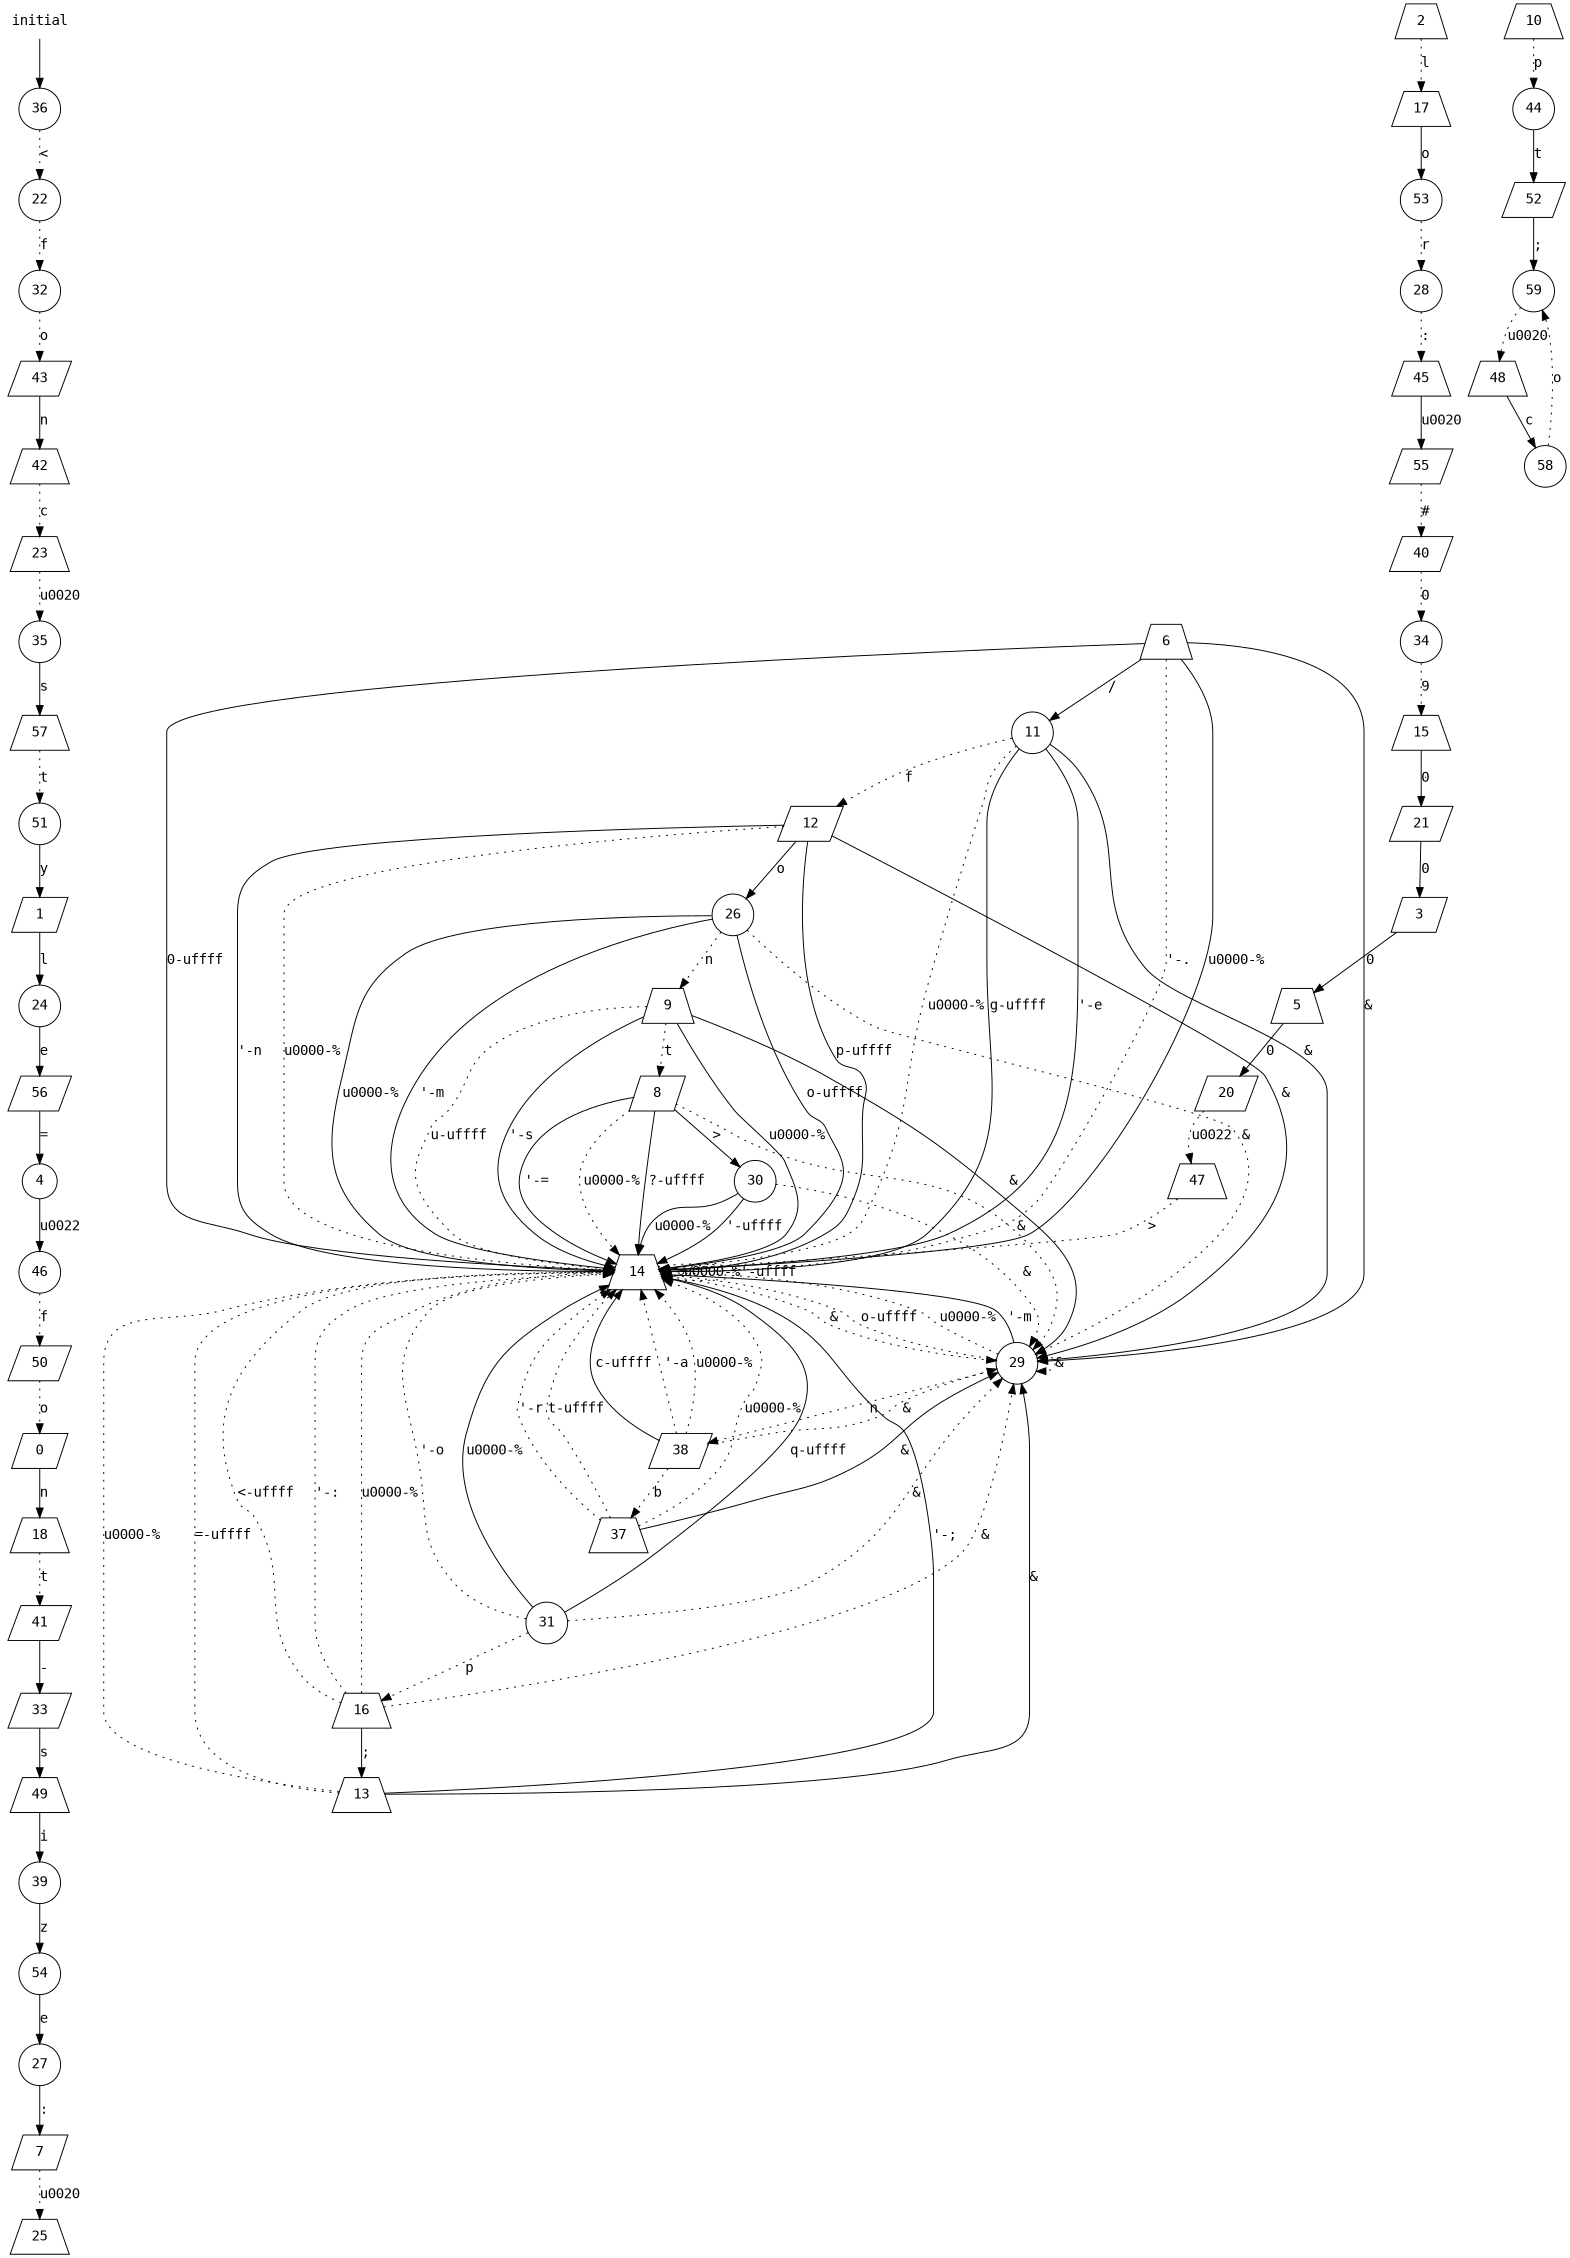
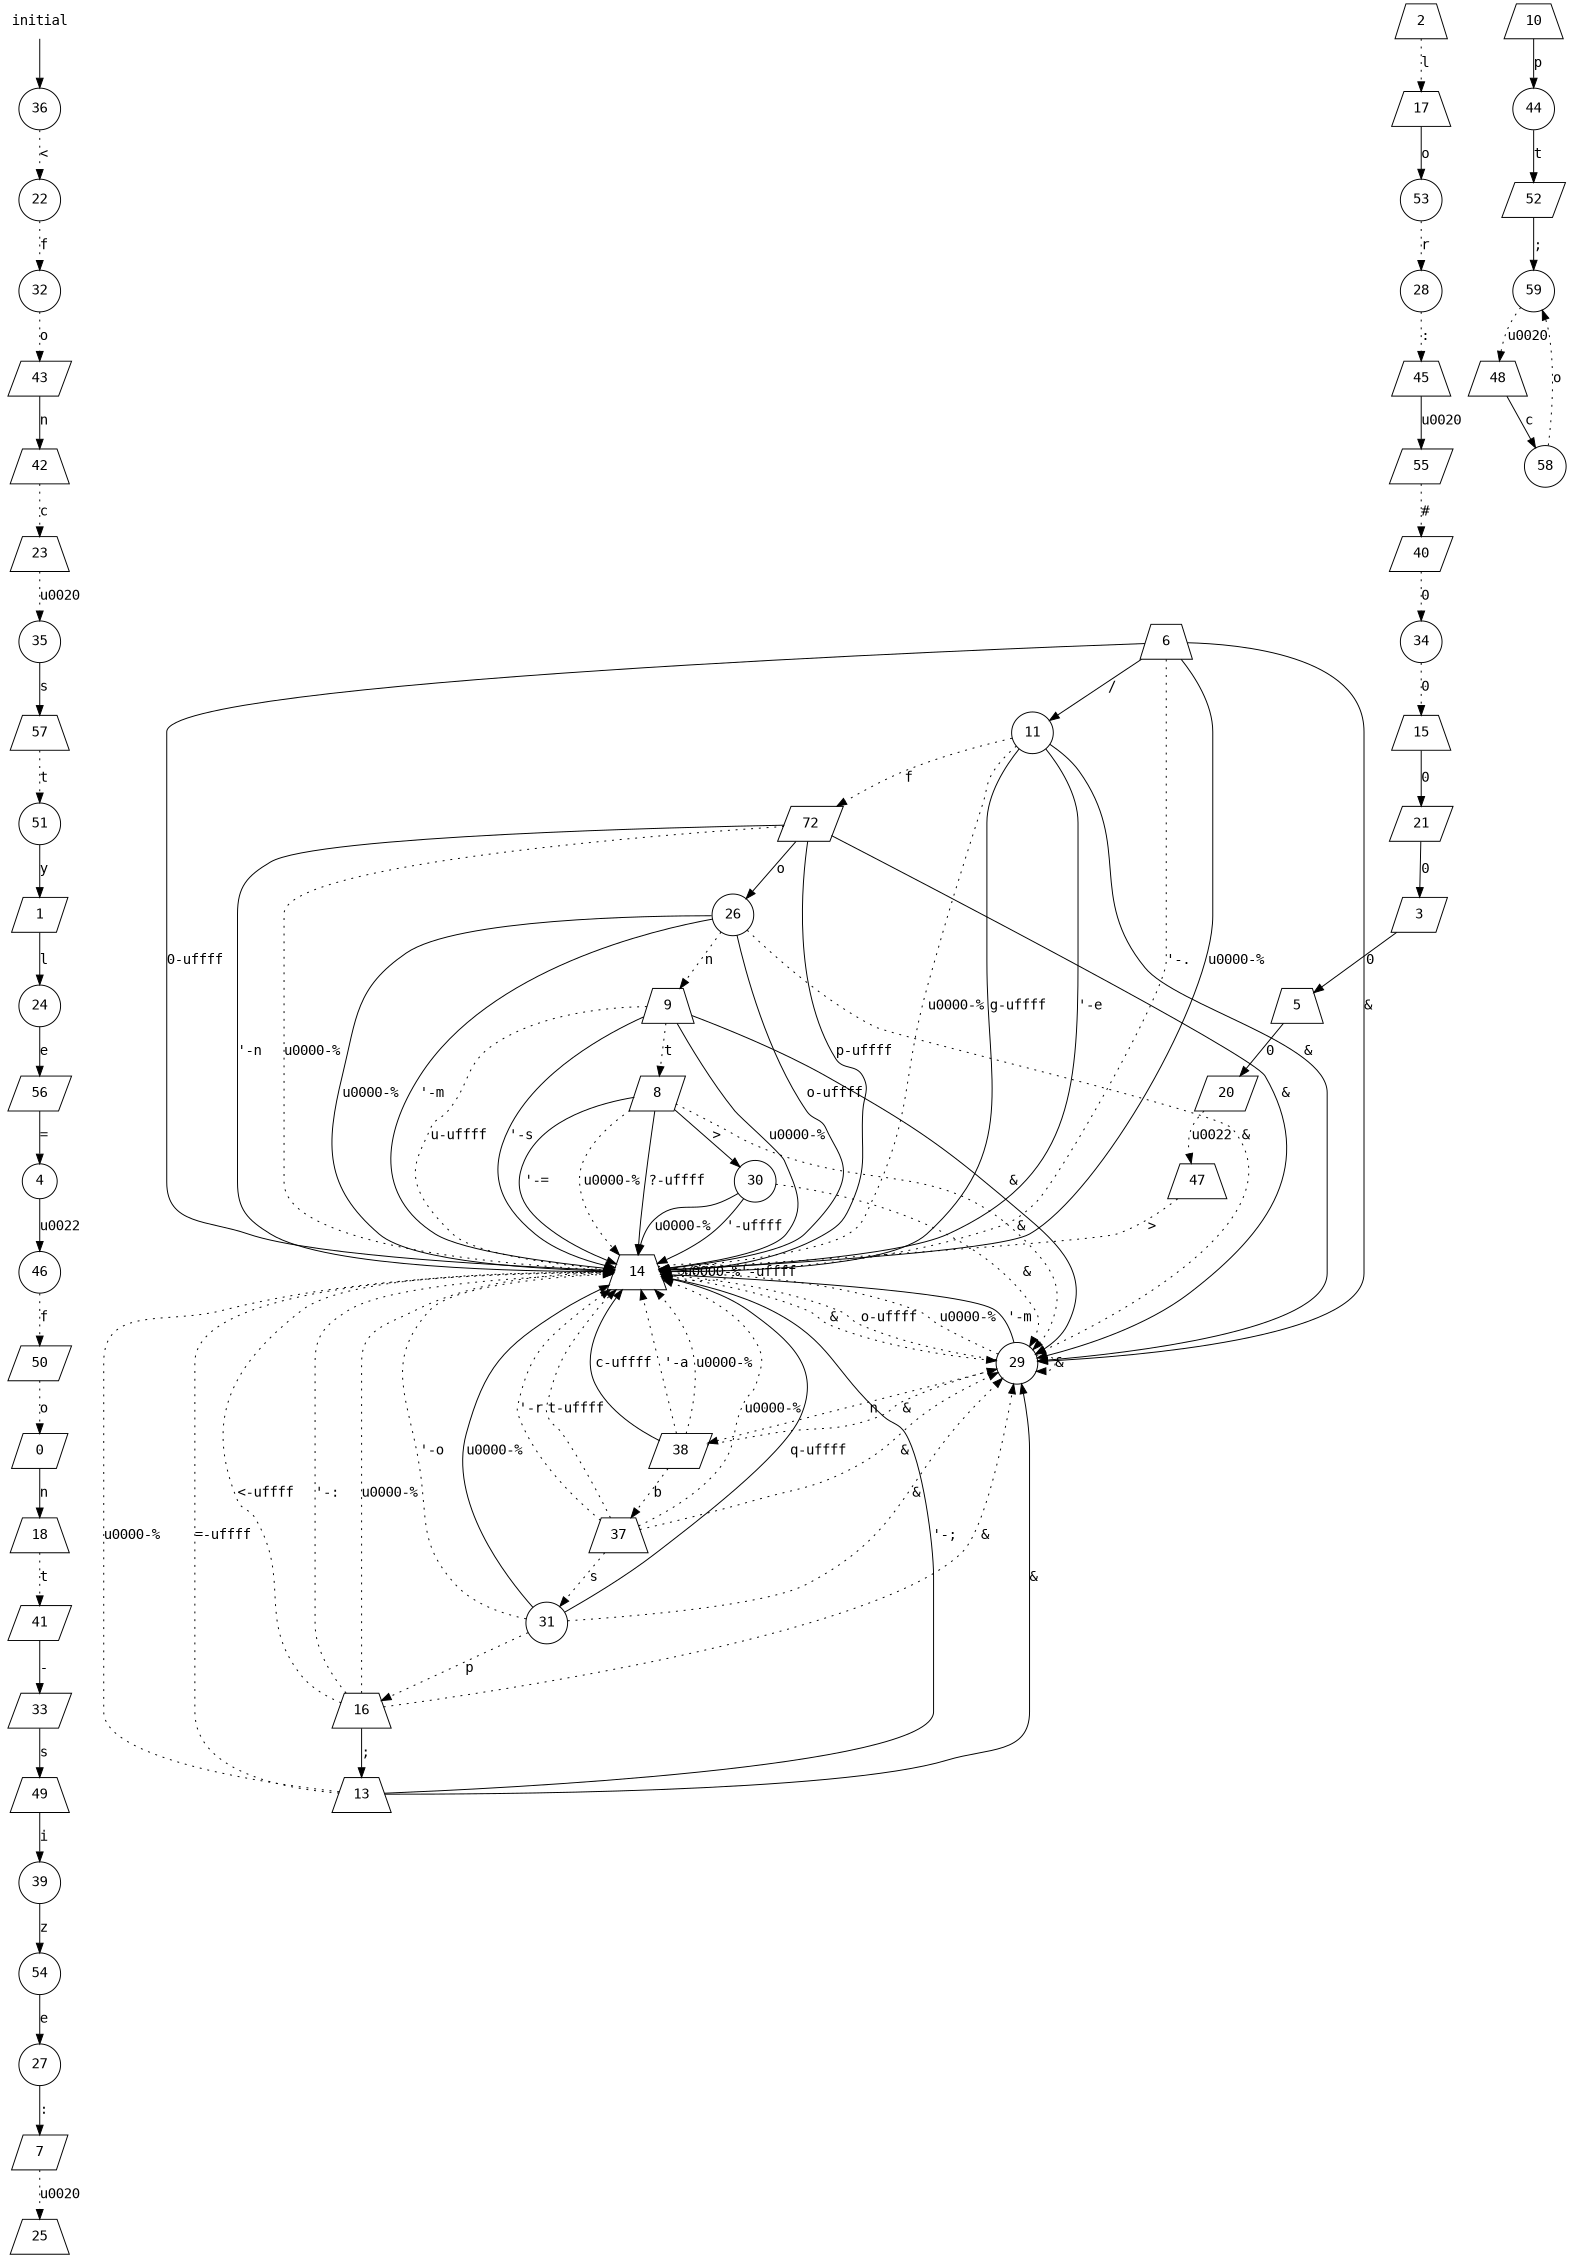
(1534, 58) -> (1534, 58)
(1426, 687) -> (1426, 687)
(810, 824) -> (810, 824)
(827, 1480) -> (827, 1480)
none -> (585, 1576)
